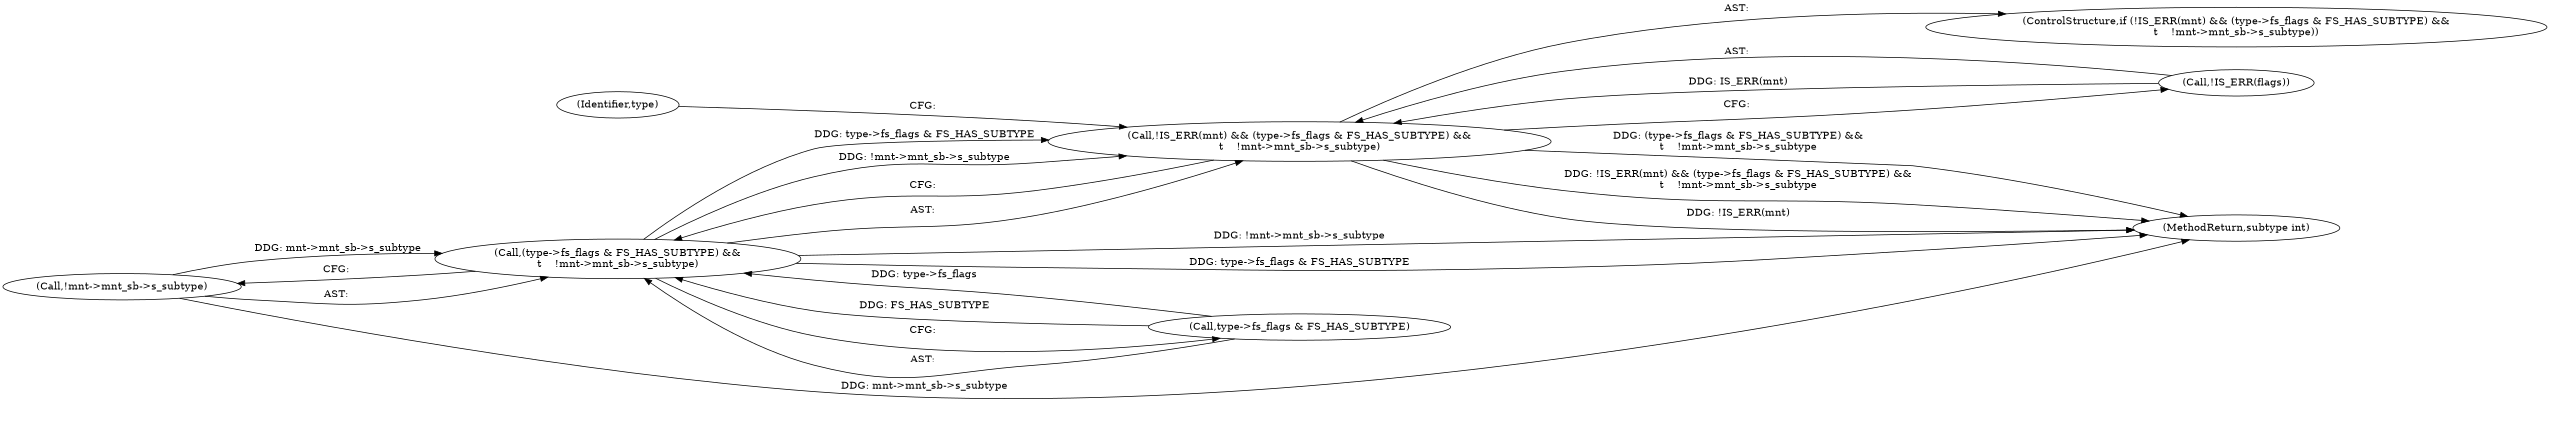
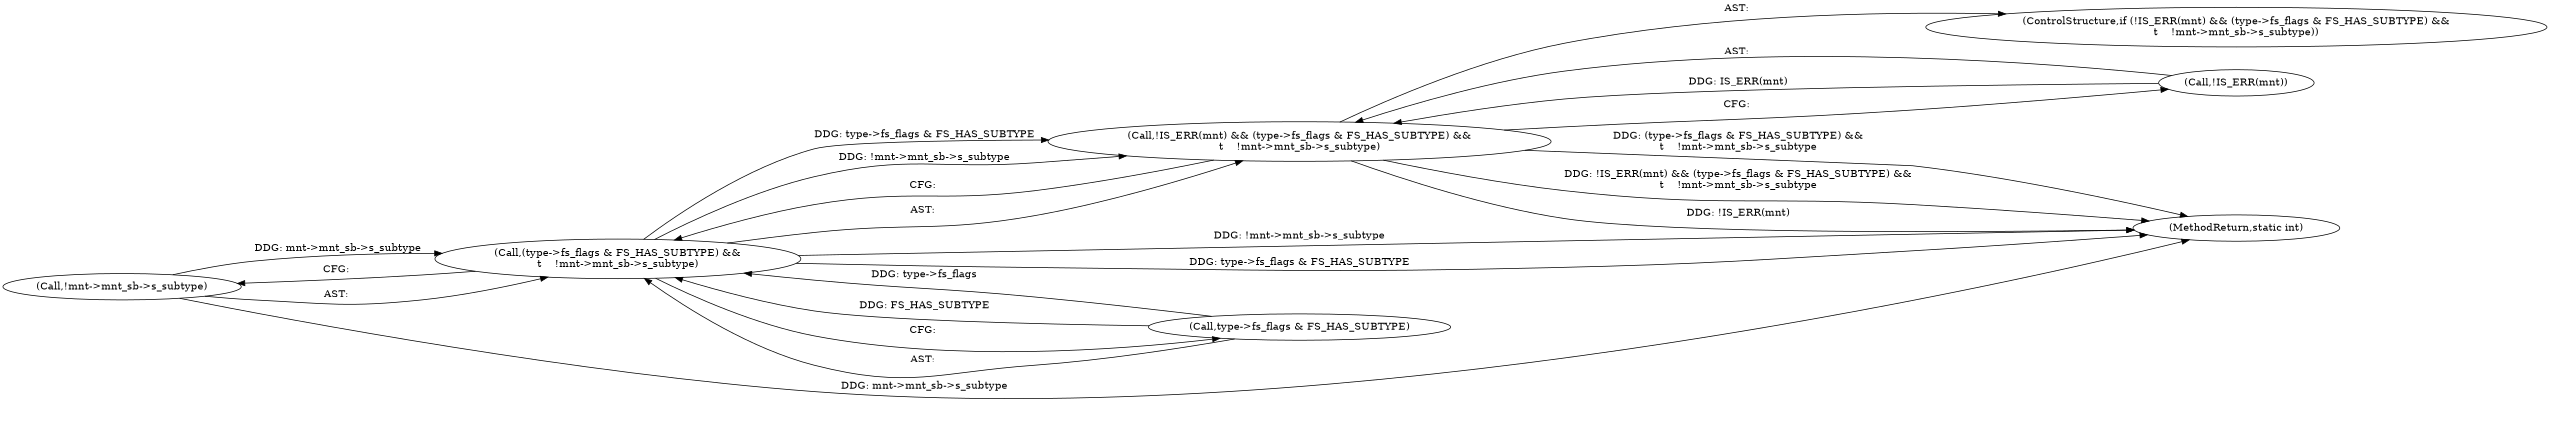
(2236, 83) -> (2236, 83)
(618, 105) -> none
(2236, 228) -> (2236, 228)
